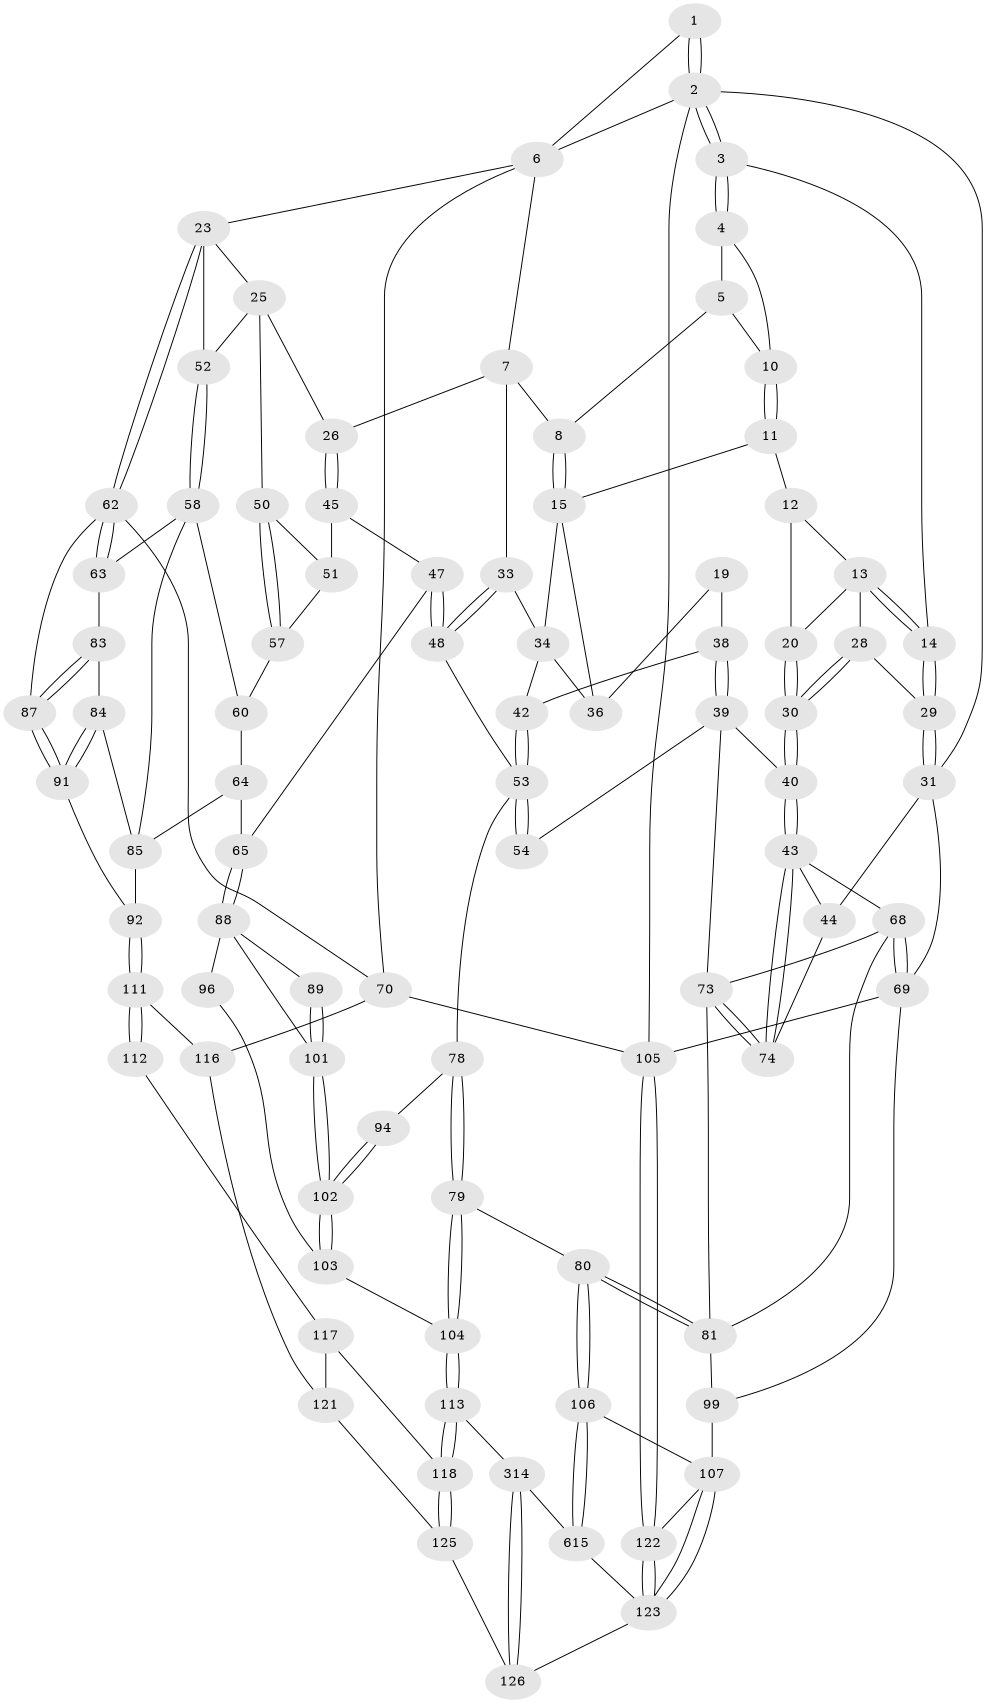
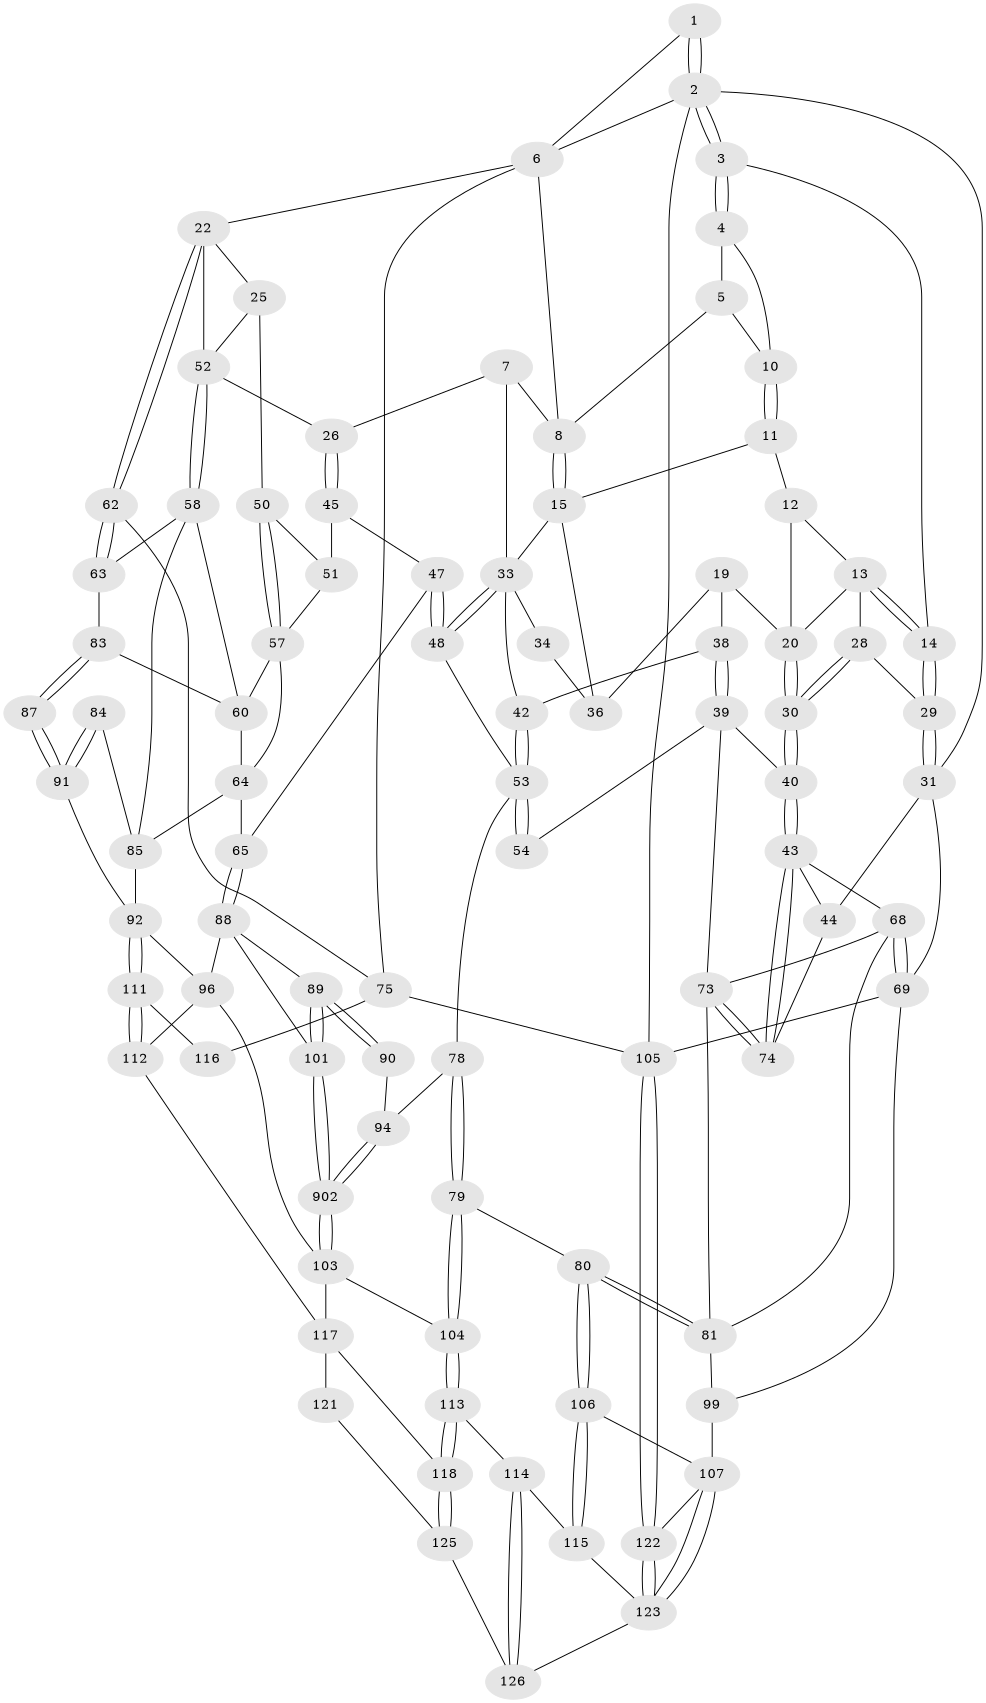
(204, 229) -> (204, 229)
(522, 263) -> (548, 298)
(296, 367) -> (268, 402)
(551, 575) -> (533, 540)
(47, 601) -> none
none -> (756, 609)
(99, 679) -> (170, 679)
(532, 679) -> (507, 645)
none -> (279, 717)
none -> (172, 955)
(385, 990) -> (385, 990)
none -> (176, 1020)
none -> (388, 1059)
(326, 1198) -> (326, 1198)
(247, 1238) -> none
none -> (326, 1301)
(517, 1474) -> (517, 1474)
(577, 1544) -> (577, 1544)
